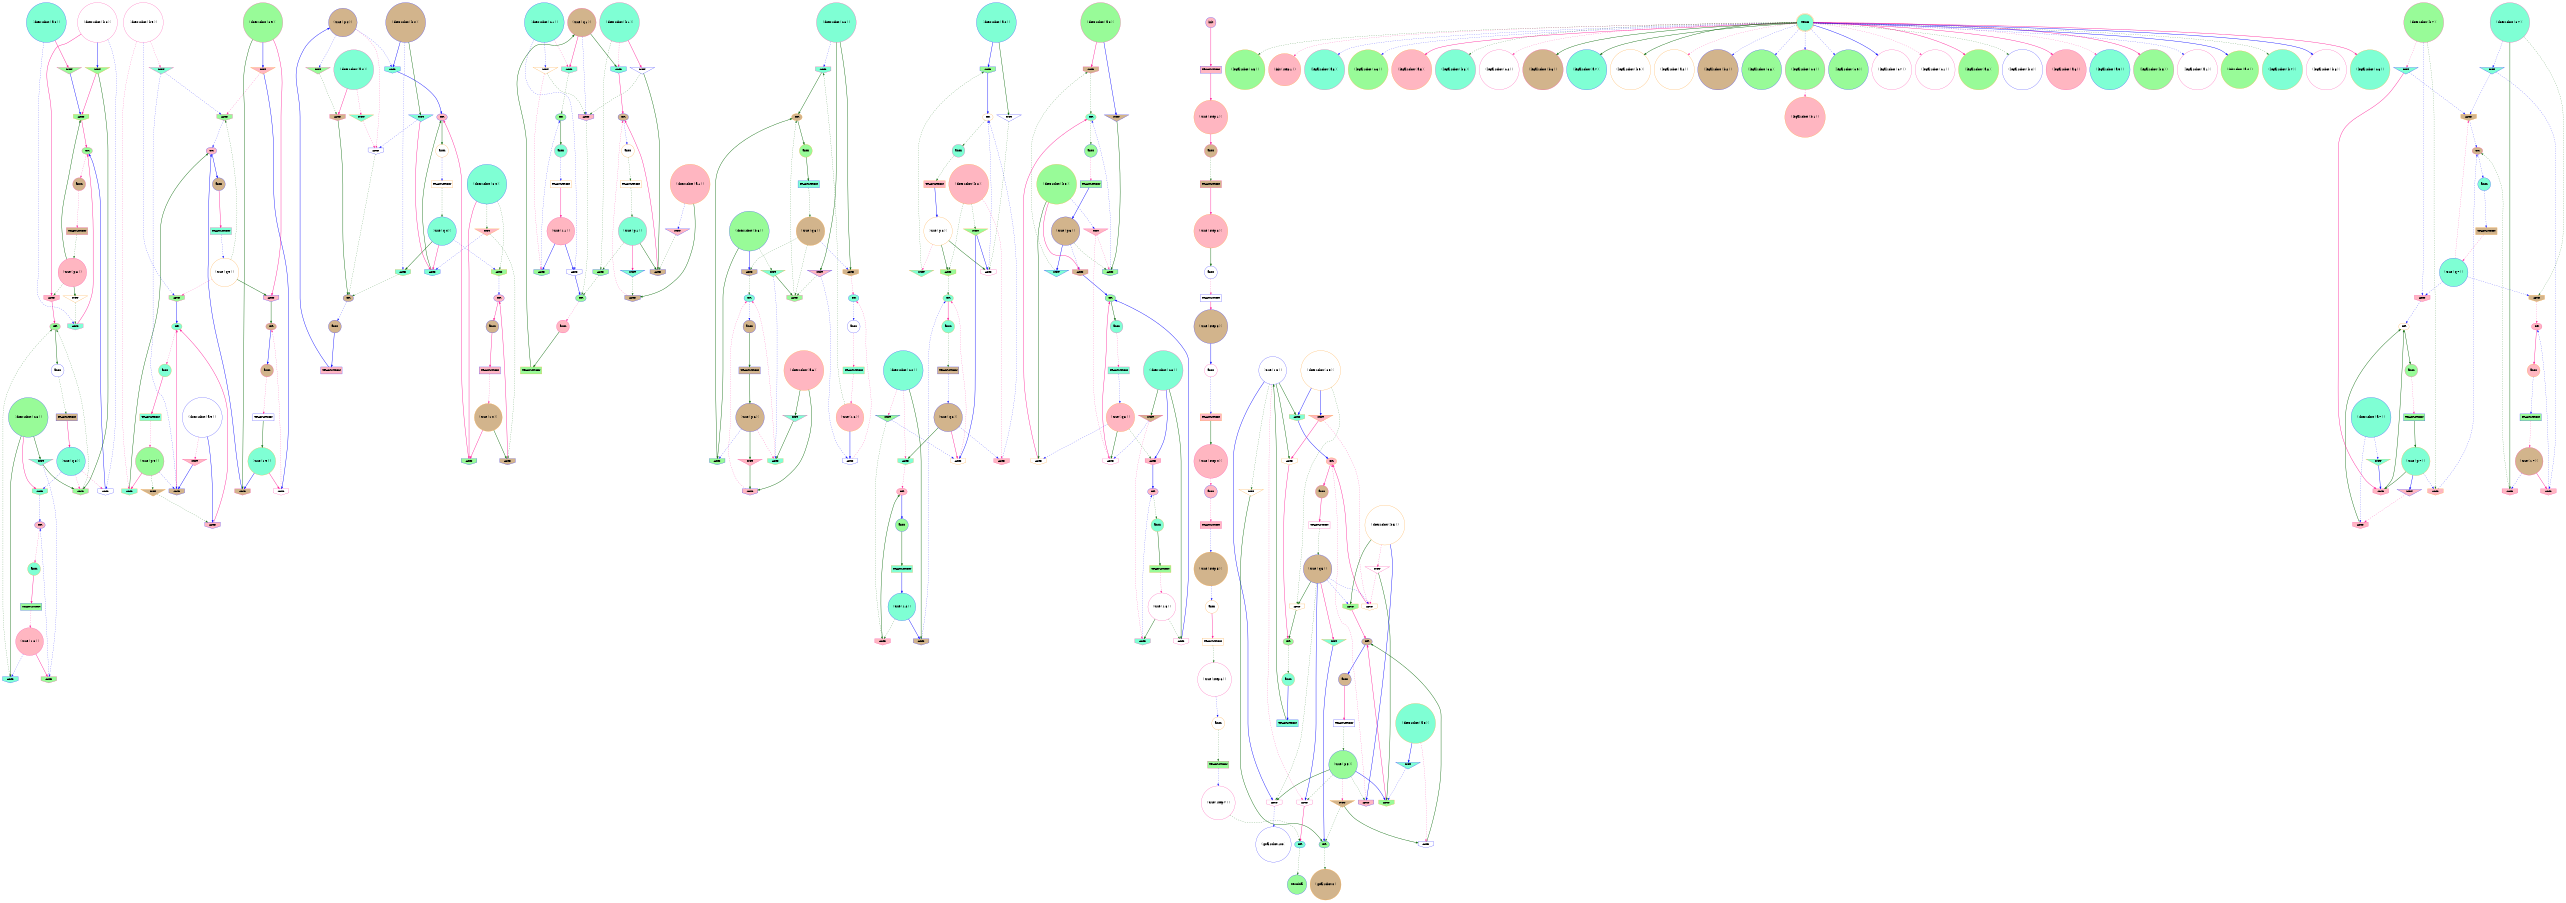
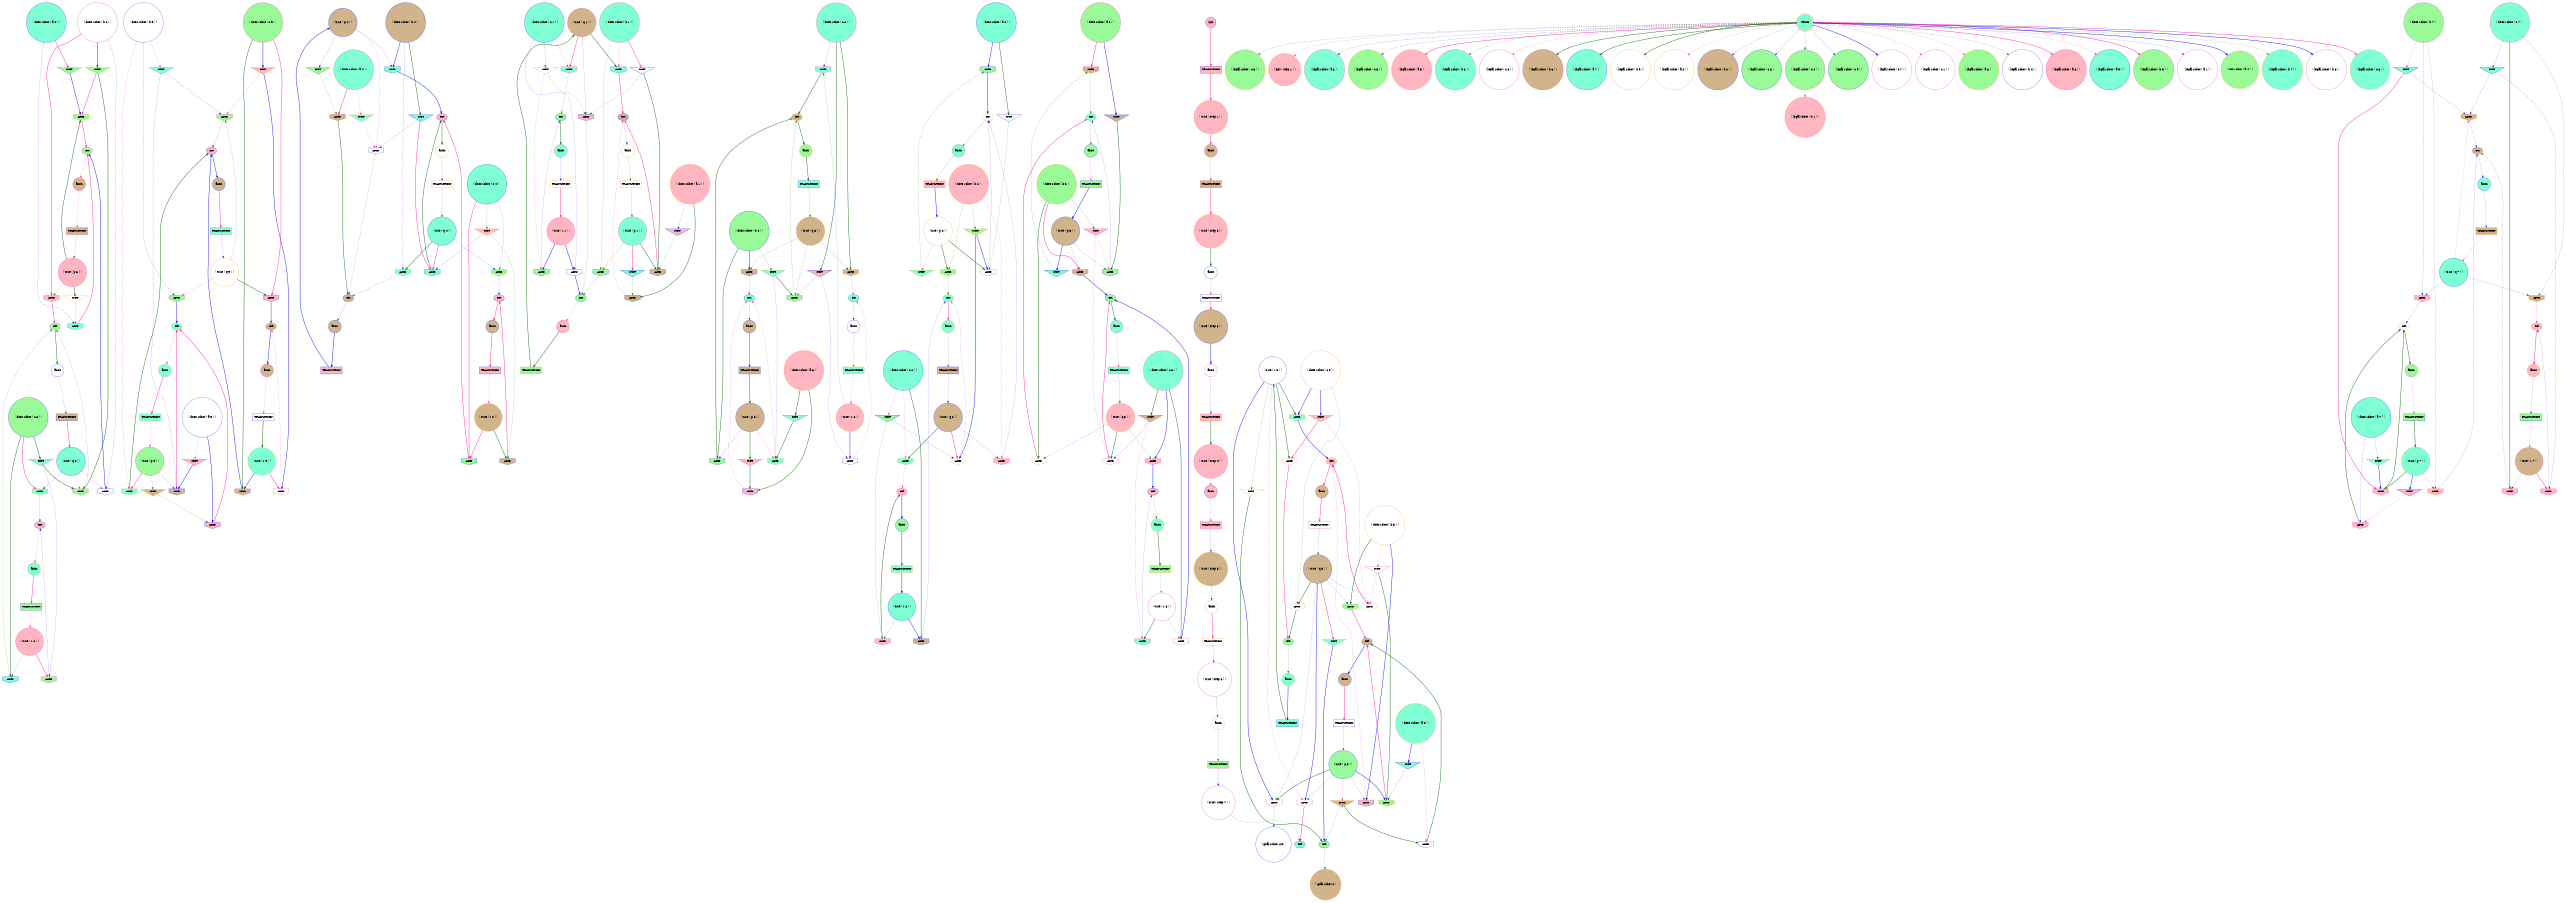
(143, 22) -> (143, 22)
(1906, 32) -> (1906, 32)
(1297, 885) -> none
